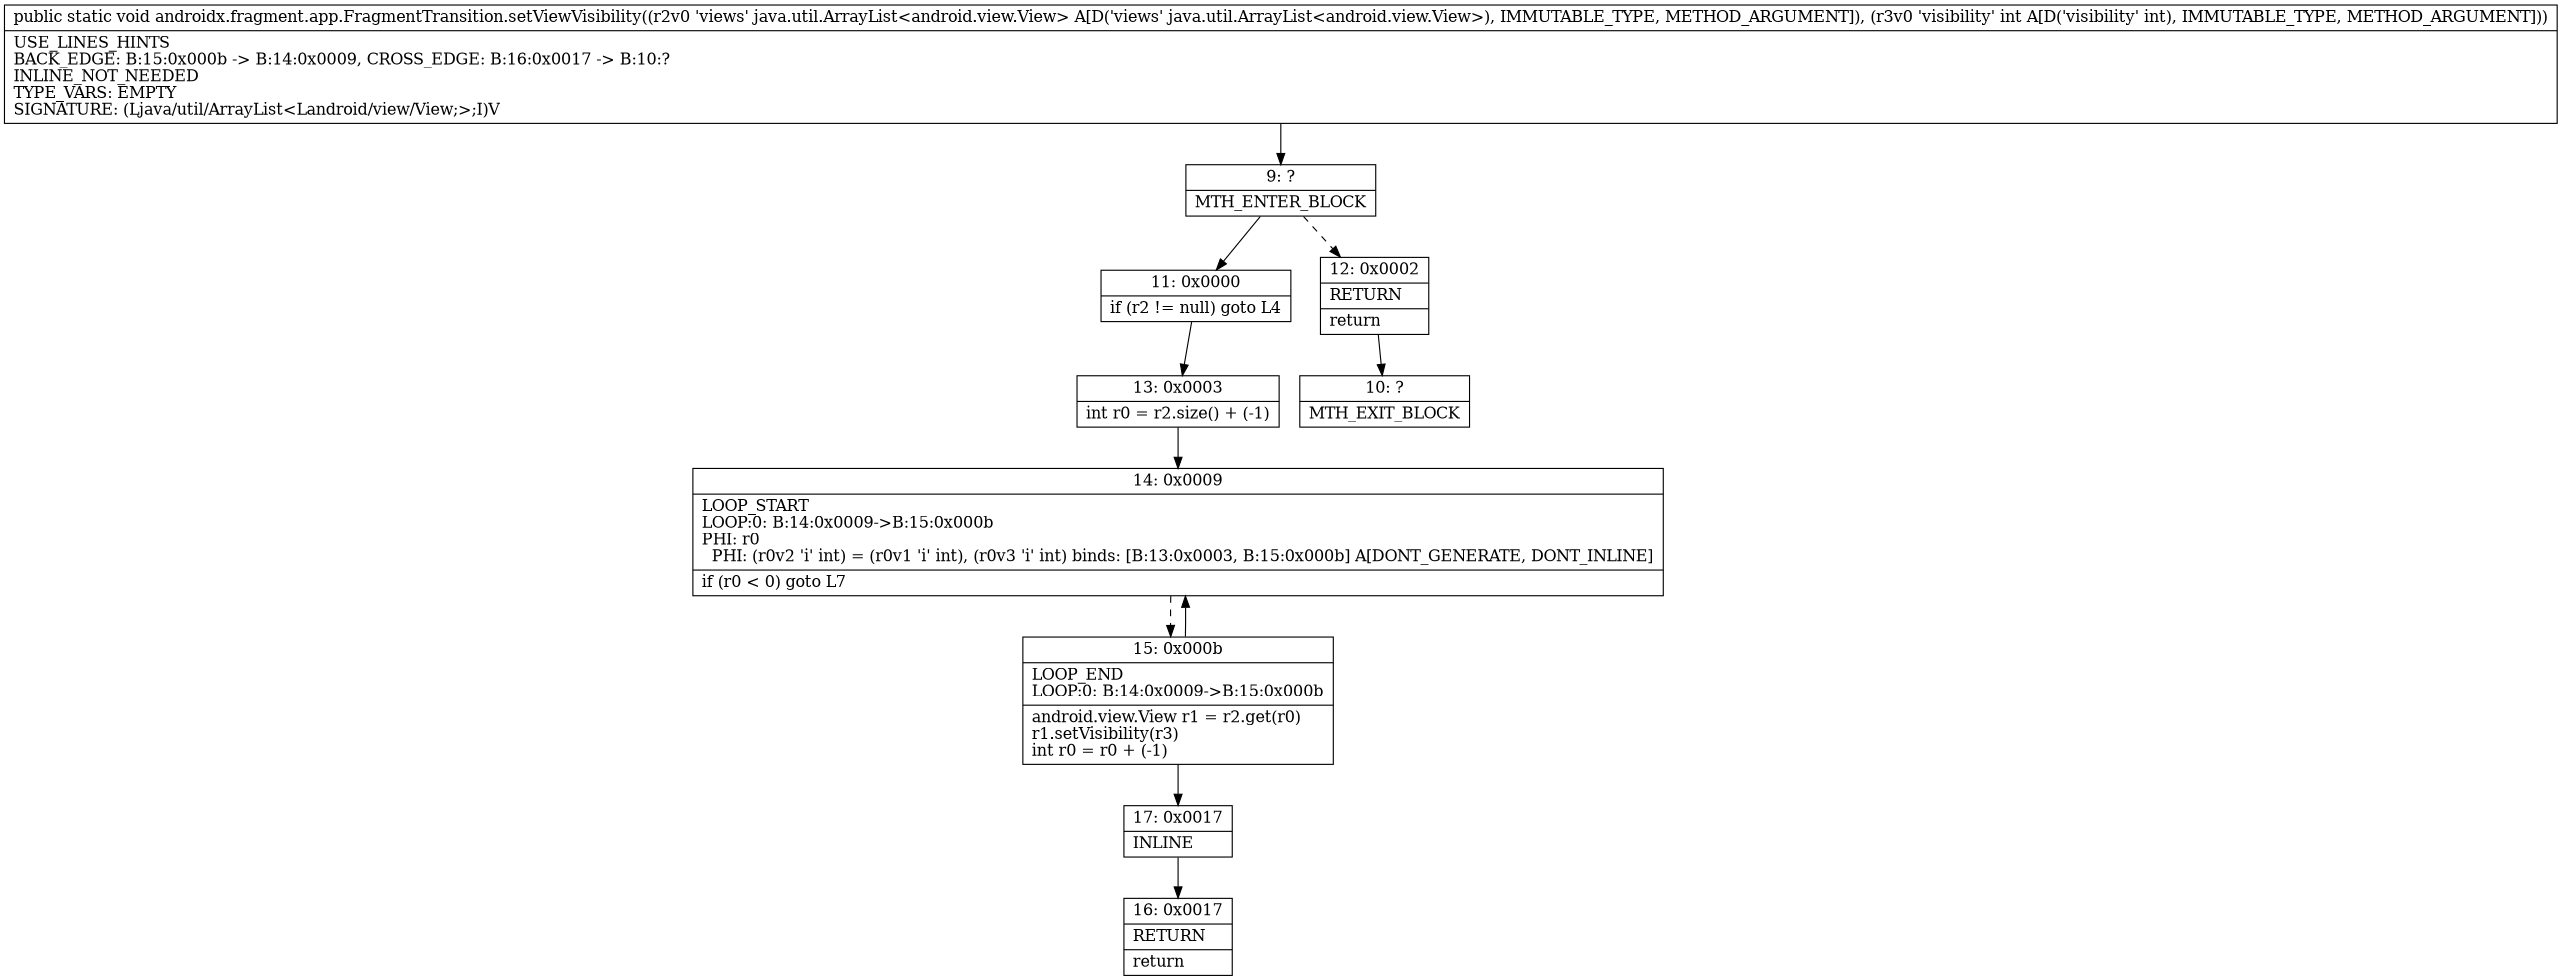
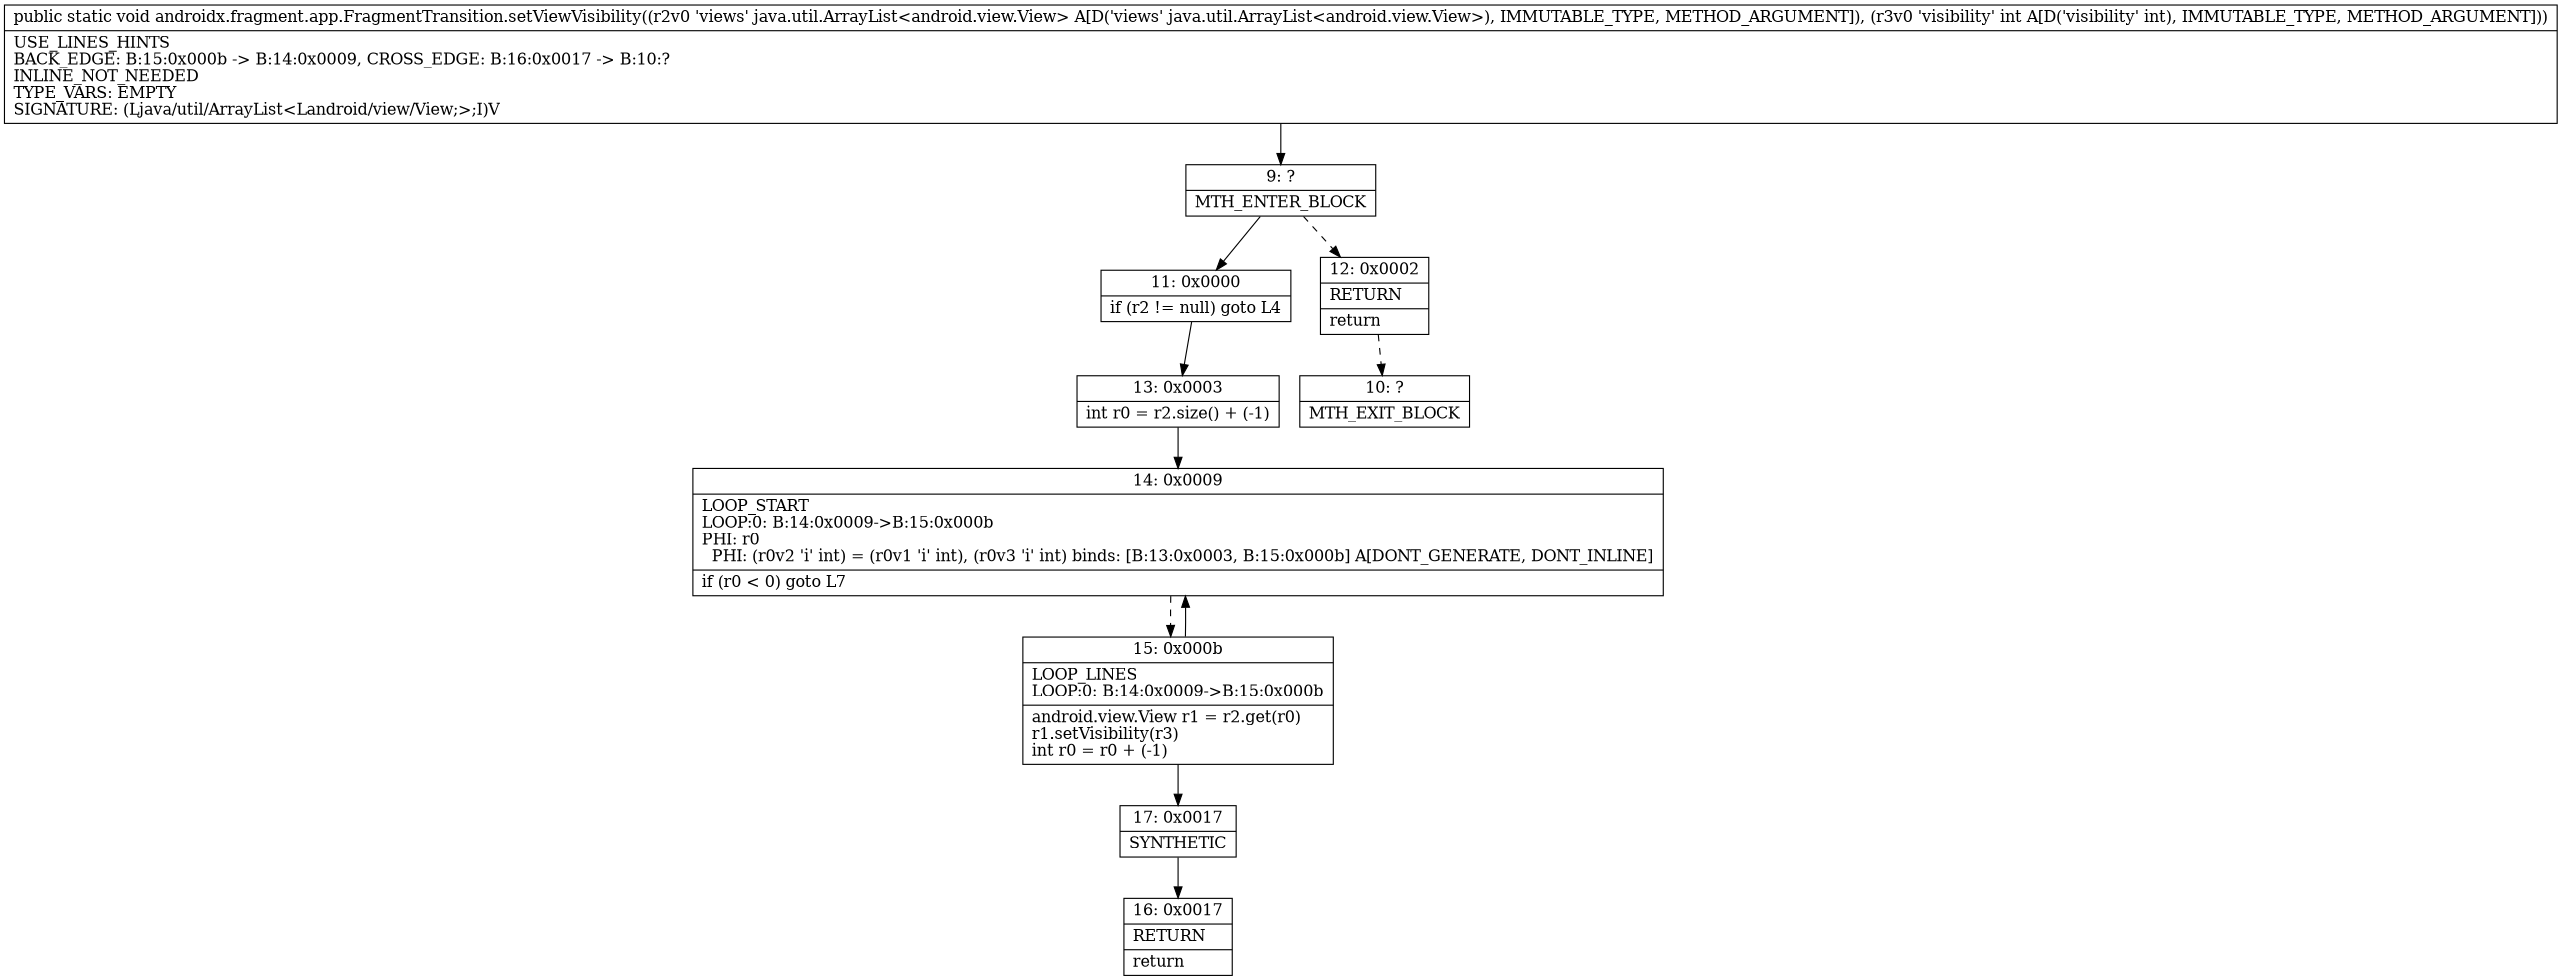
(1380, 349) -> (1380, 349)
(1078, 675) -> (1085, 675)
(1164, 844) -> (1178, 844)
